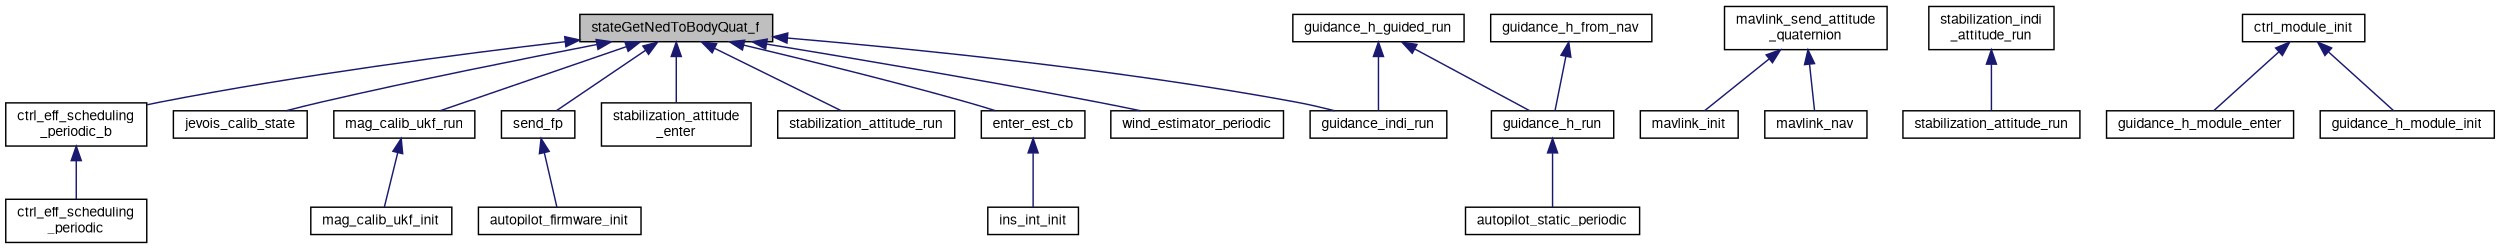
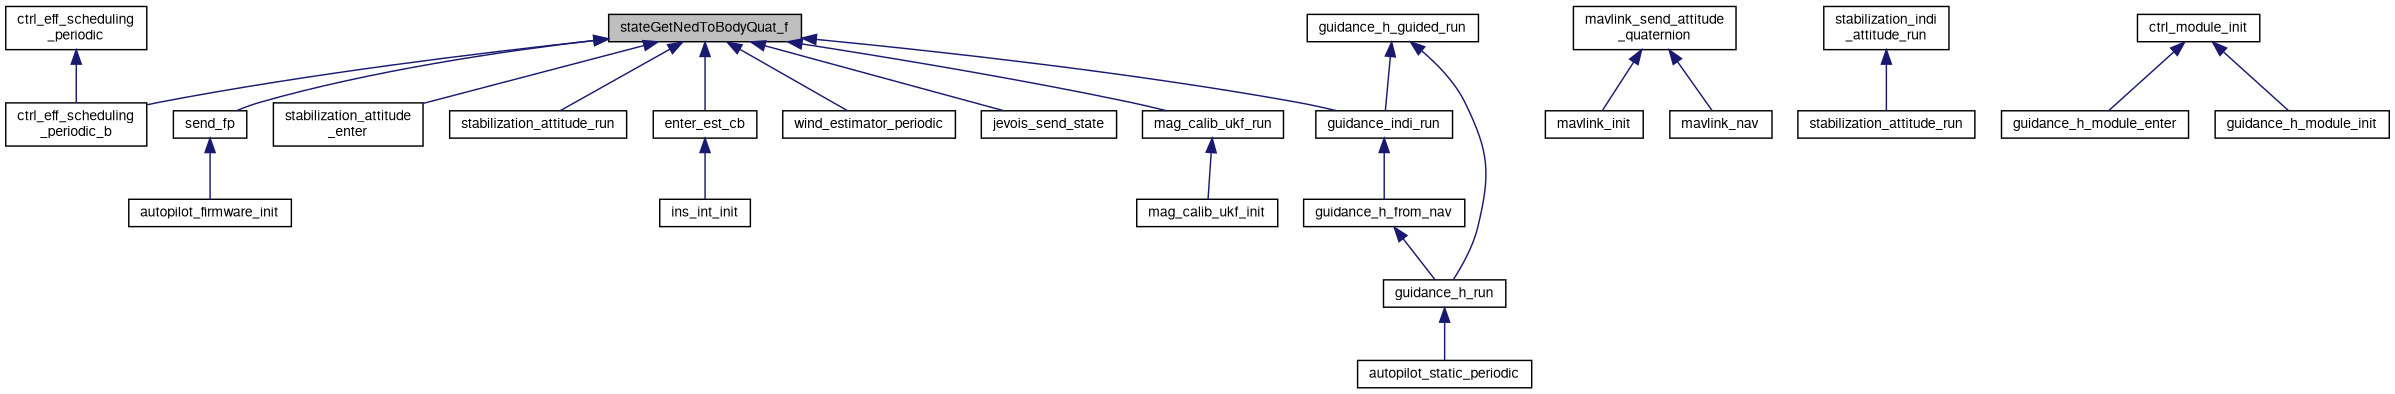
(240, 124) -> (1049, 124)
none -> (1384, 176)
(76, 180) -> (76, 84)
